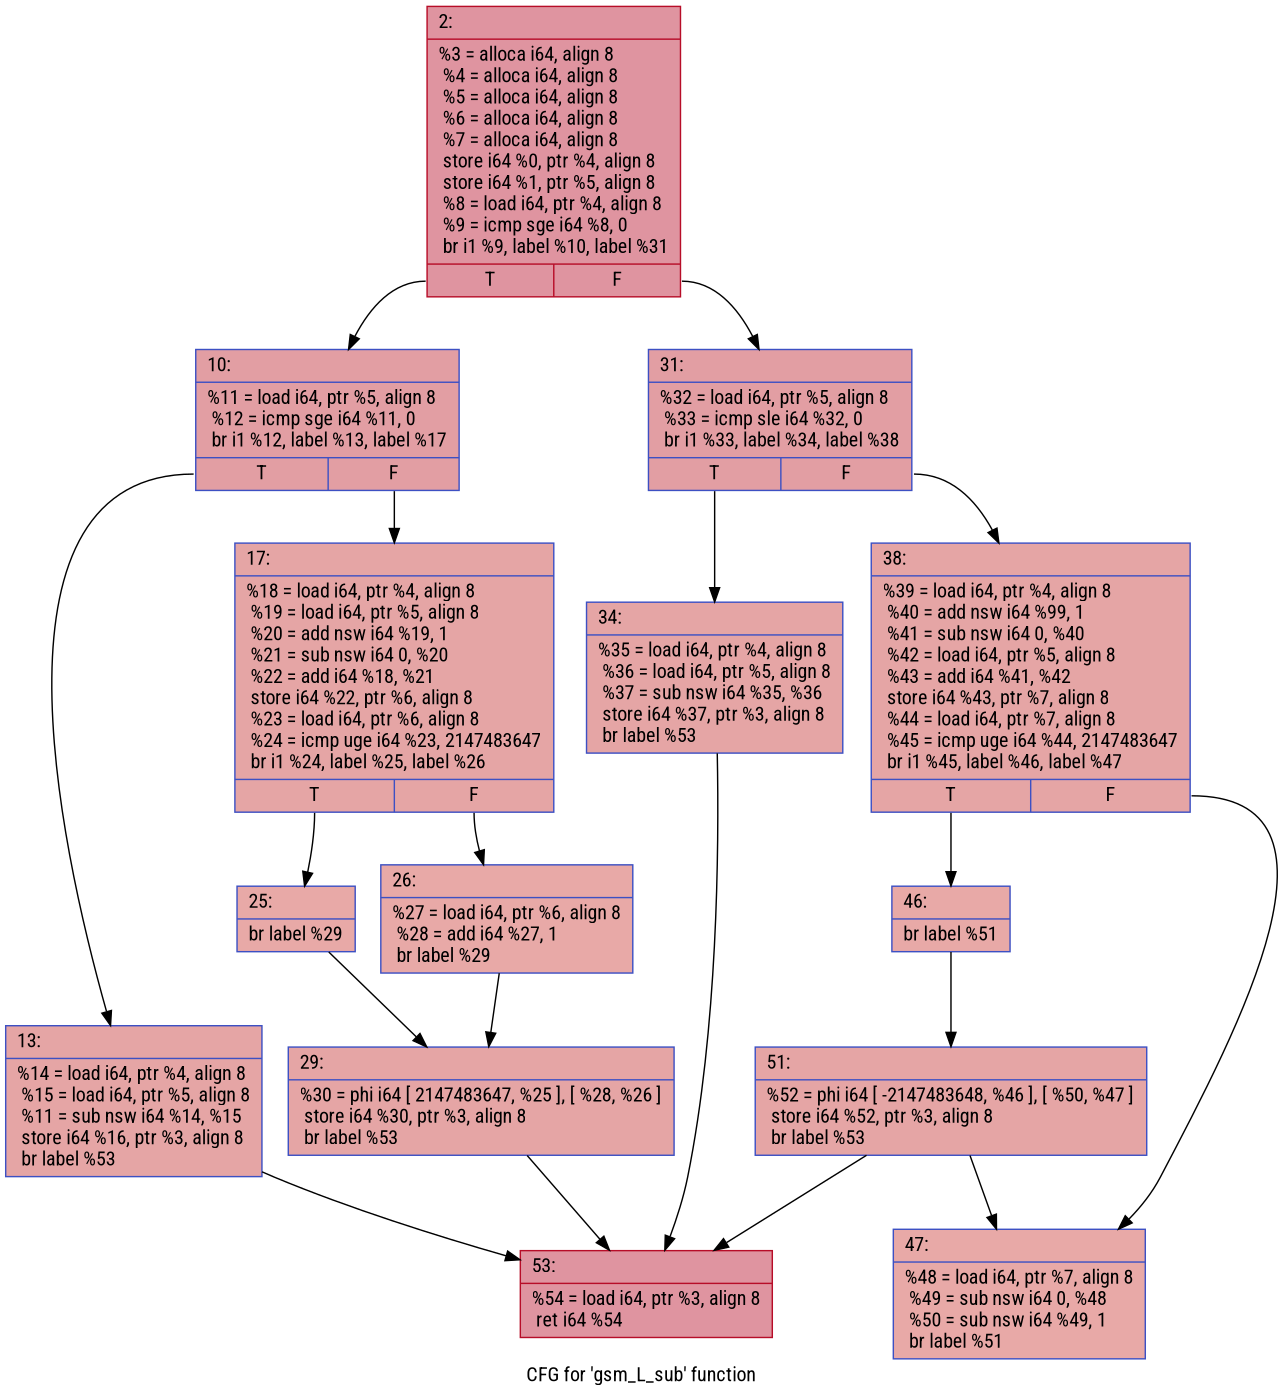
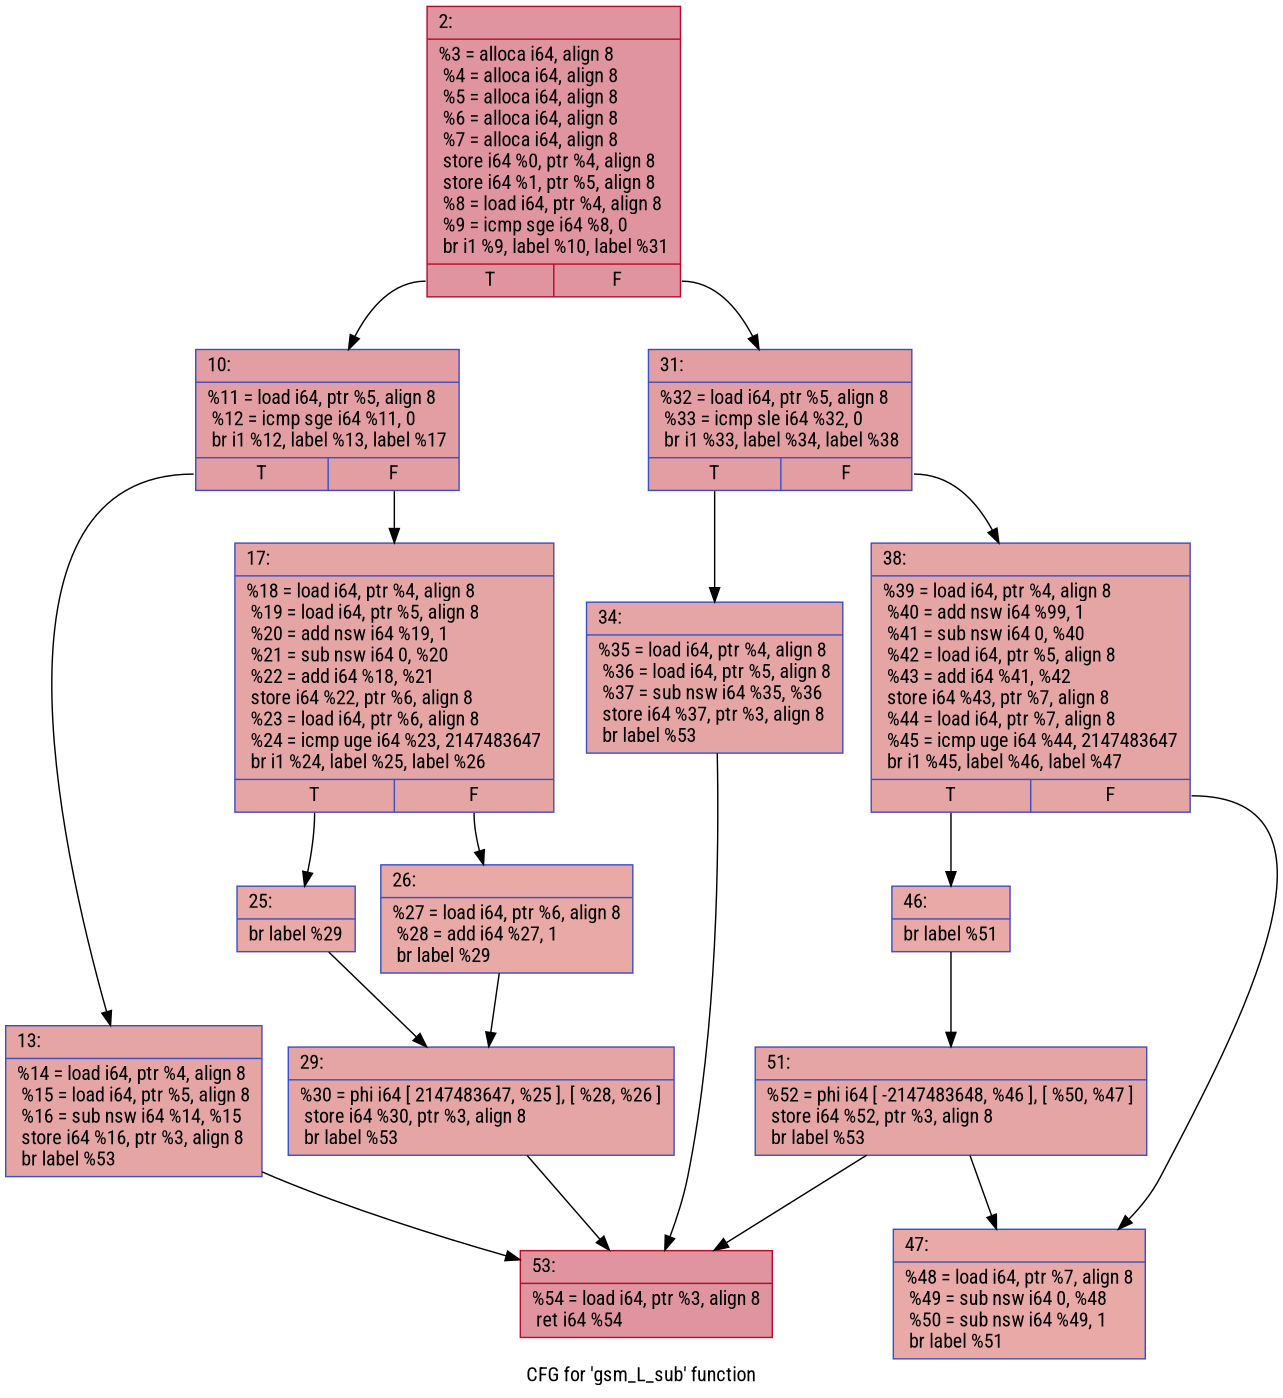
(130, 1117) -> (130, 1117)
